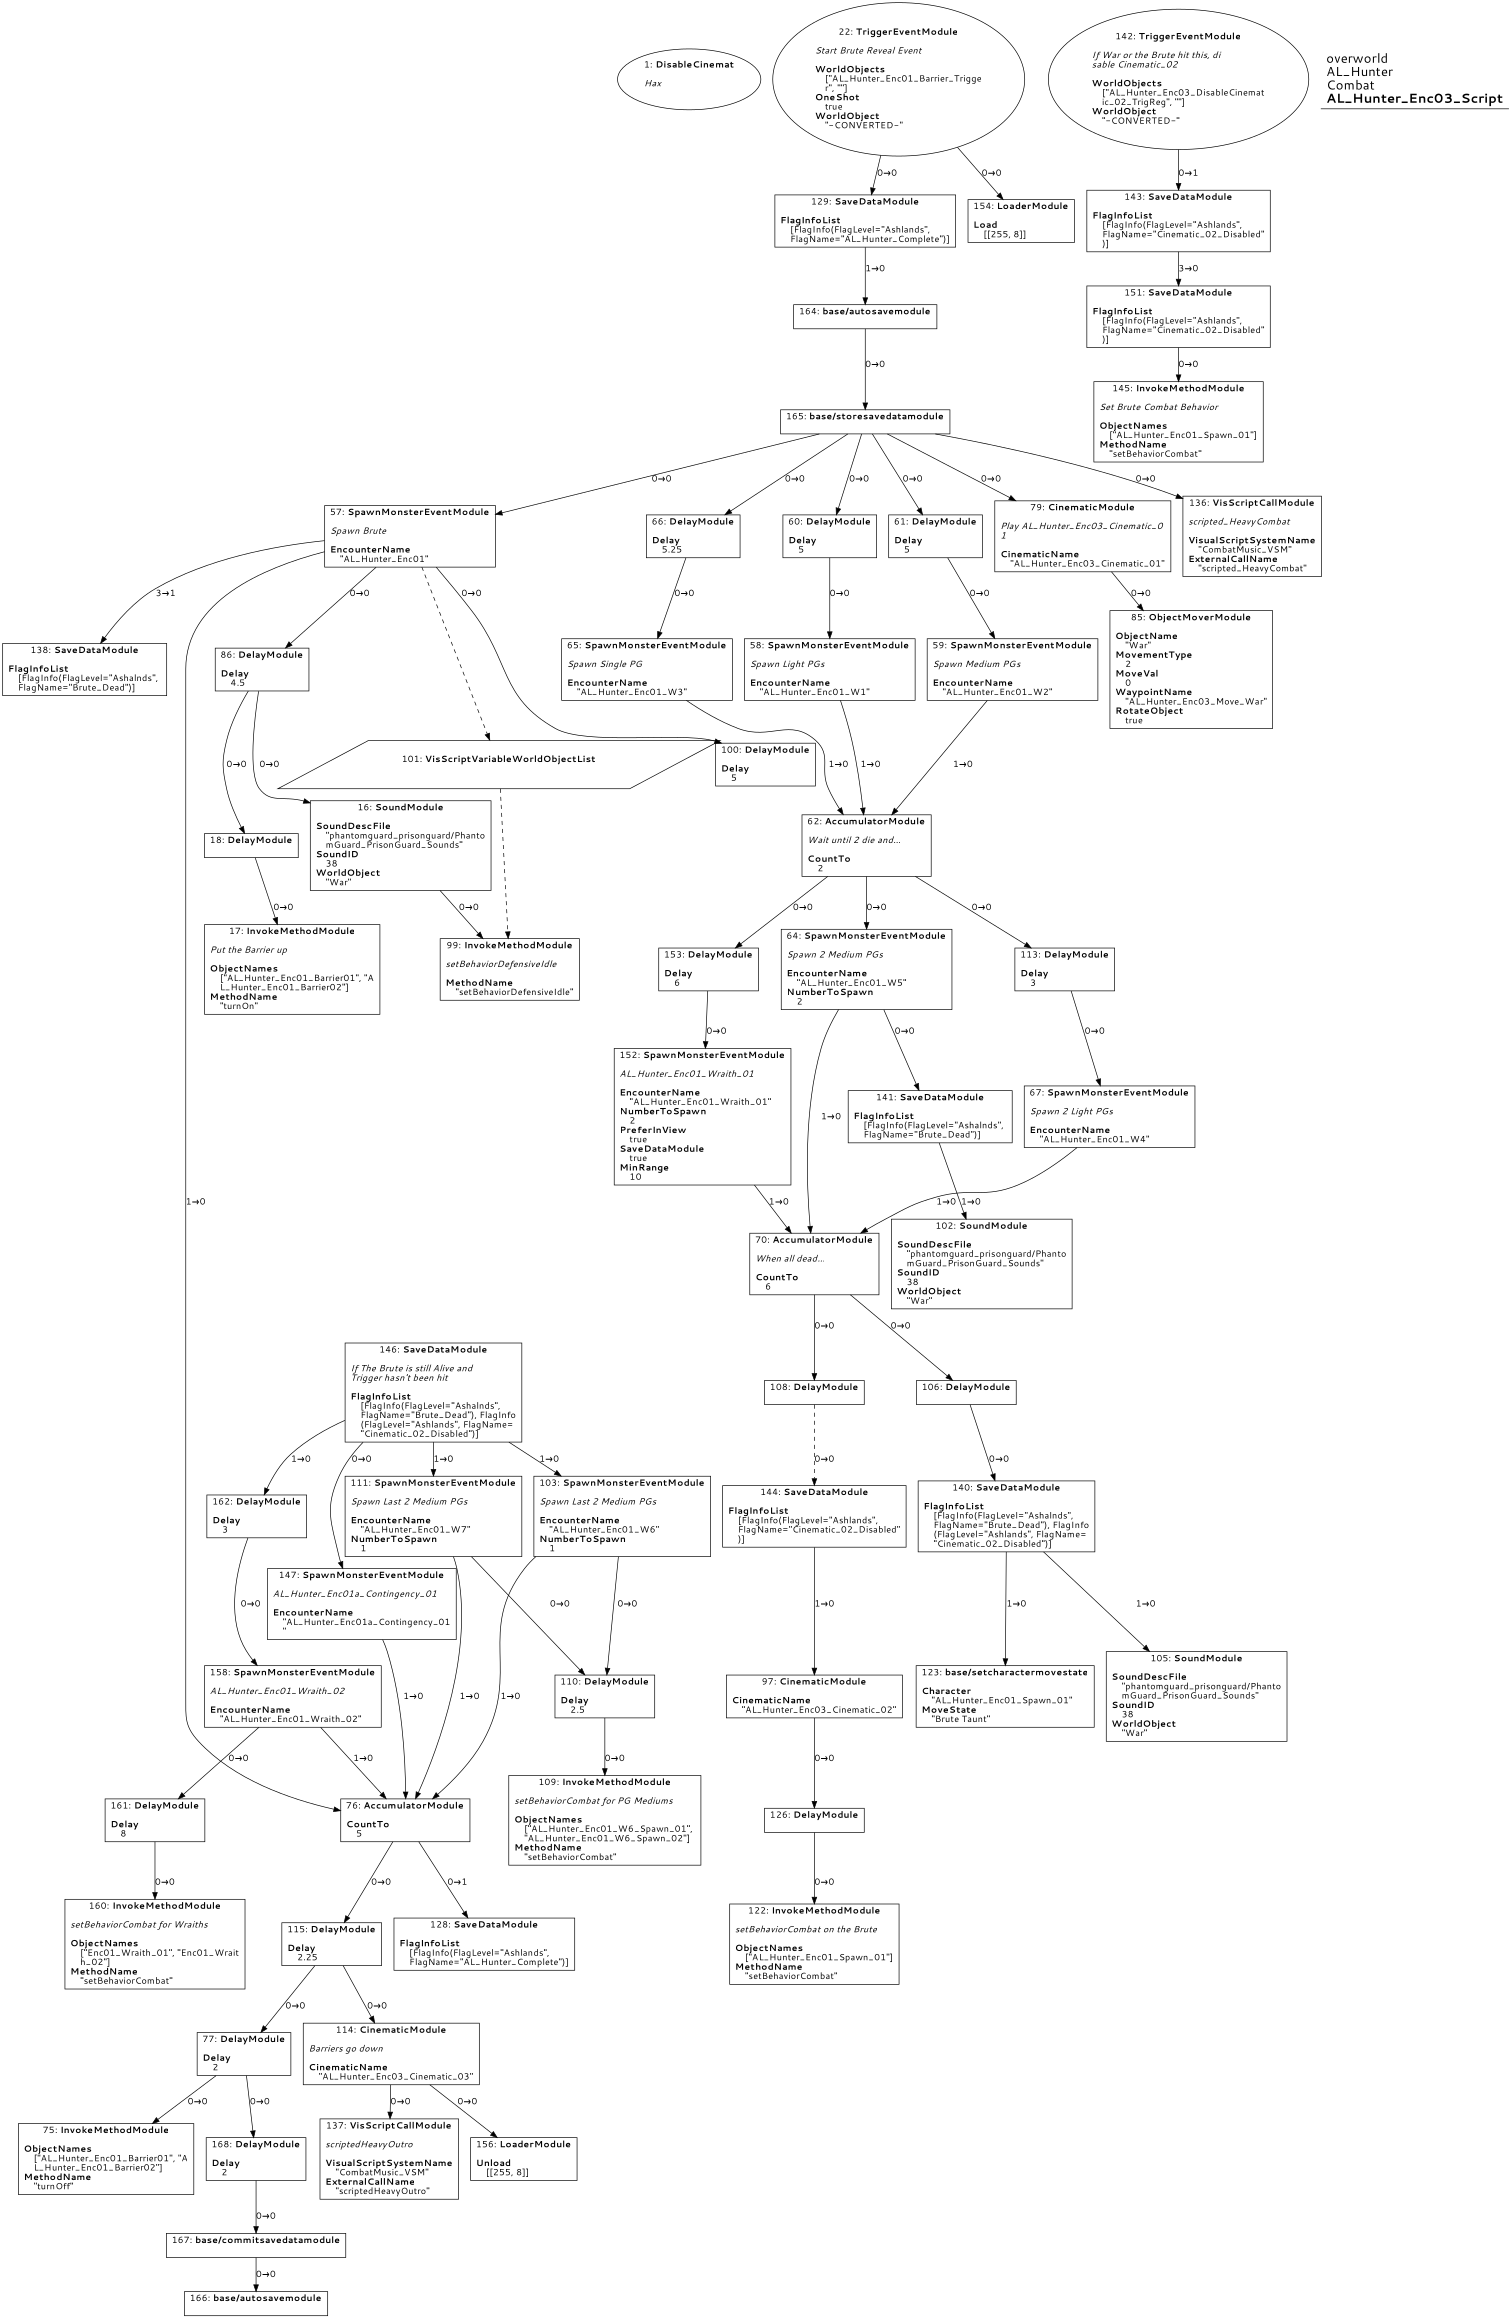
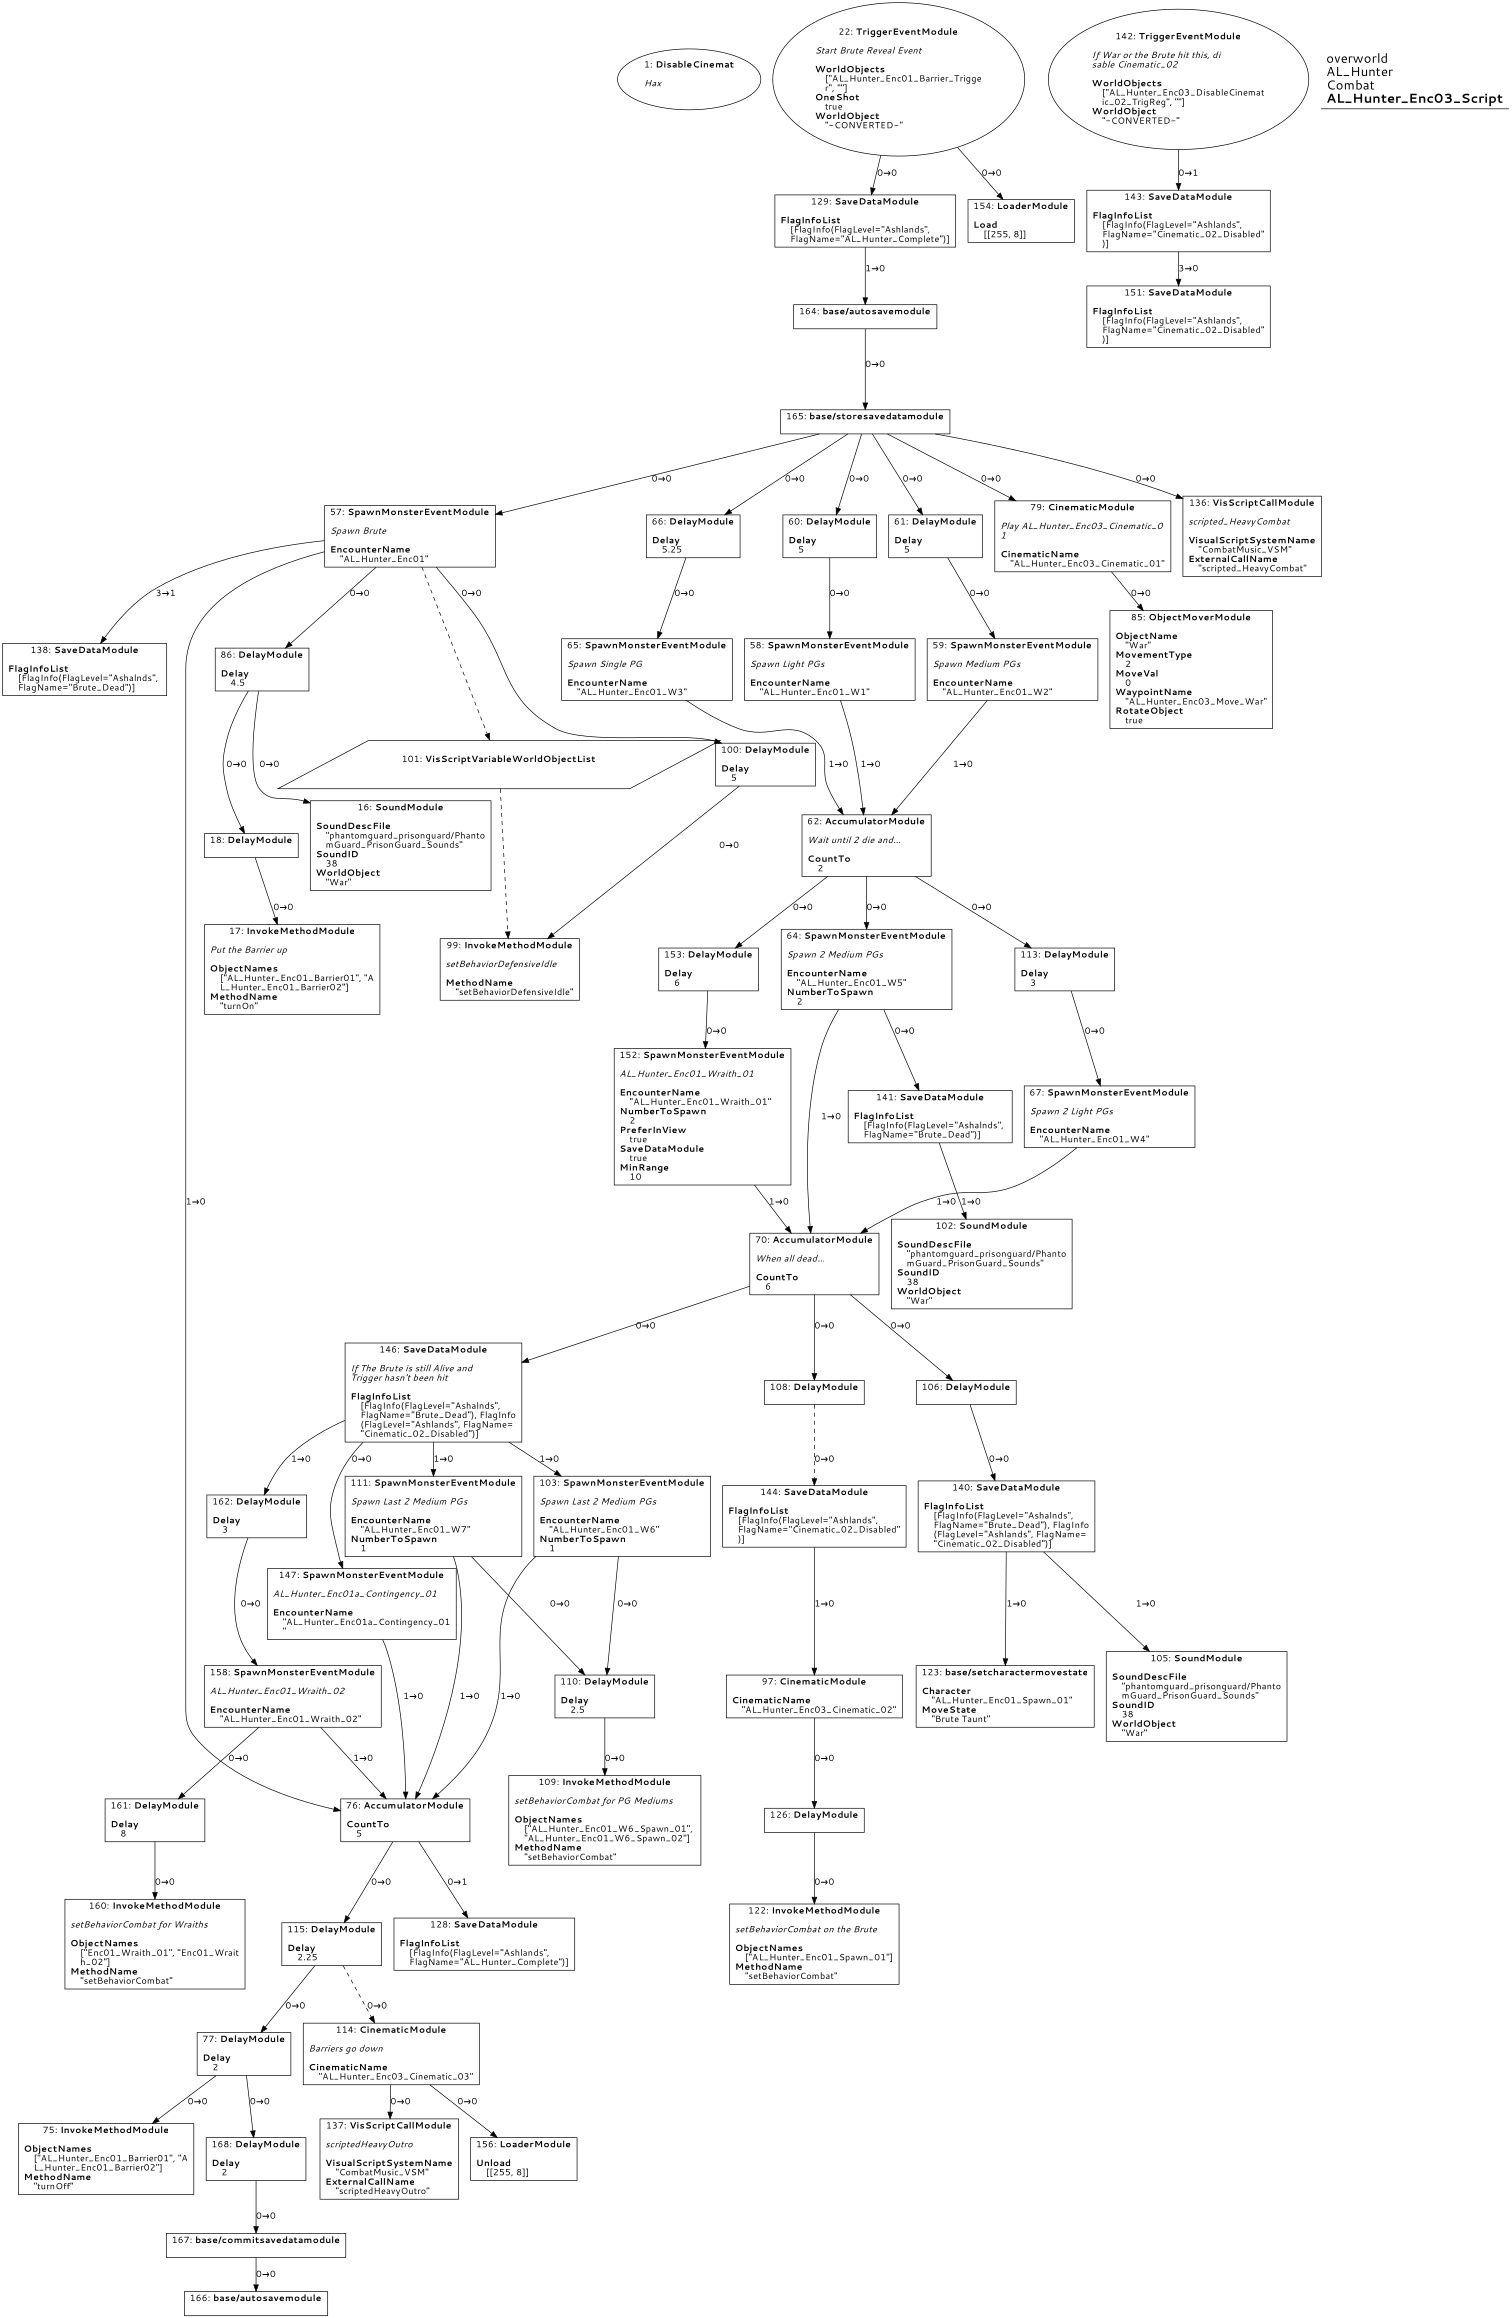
(1179, 422) -> none
(459, 912) -> (646, 860)
none -> (639, 1323)
(357, 1991) -> (357, 1991)
